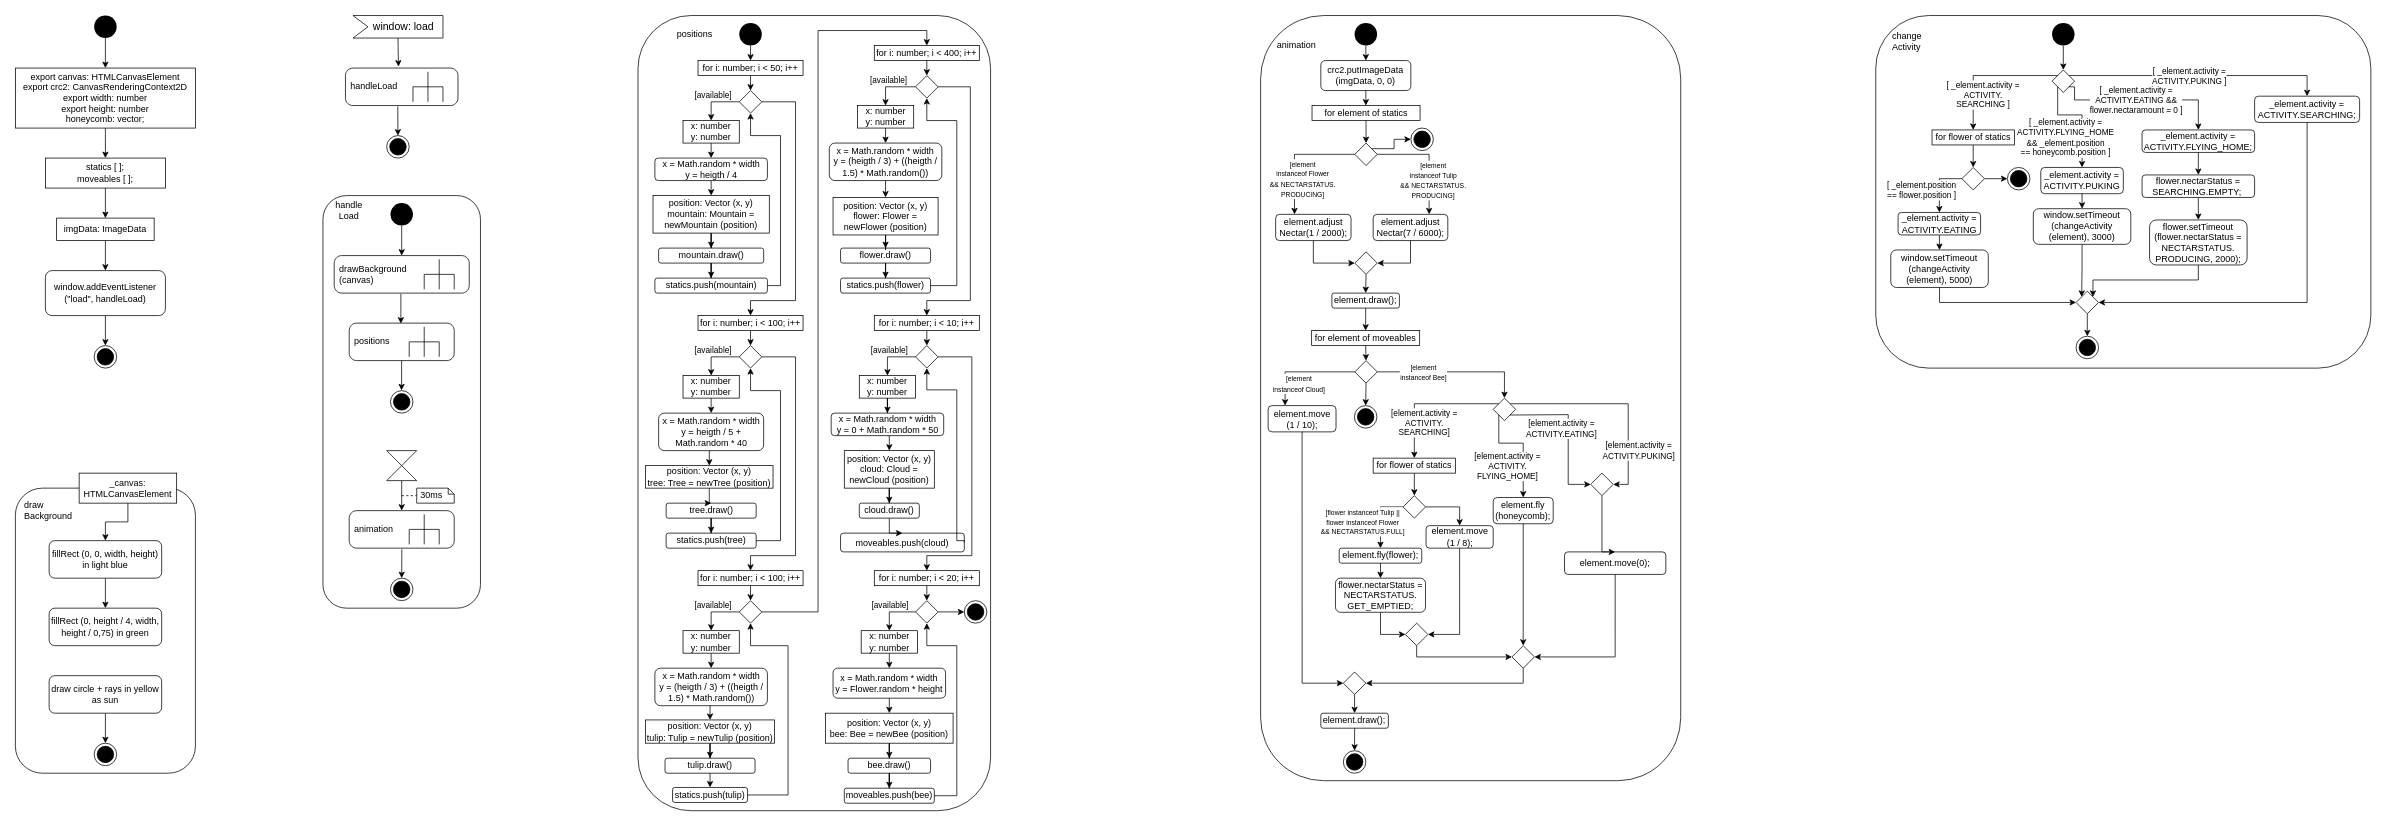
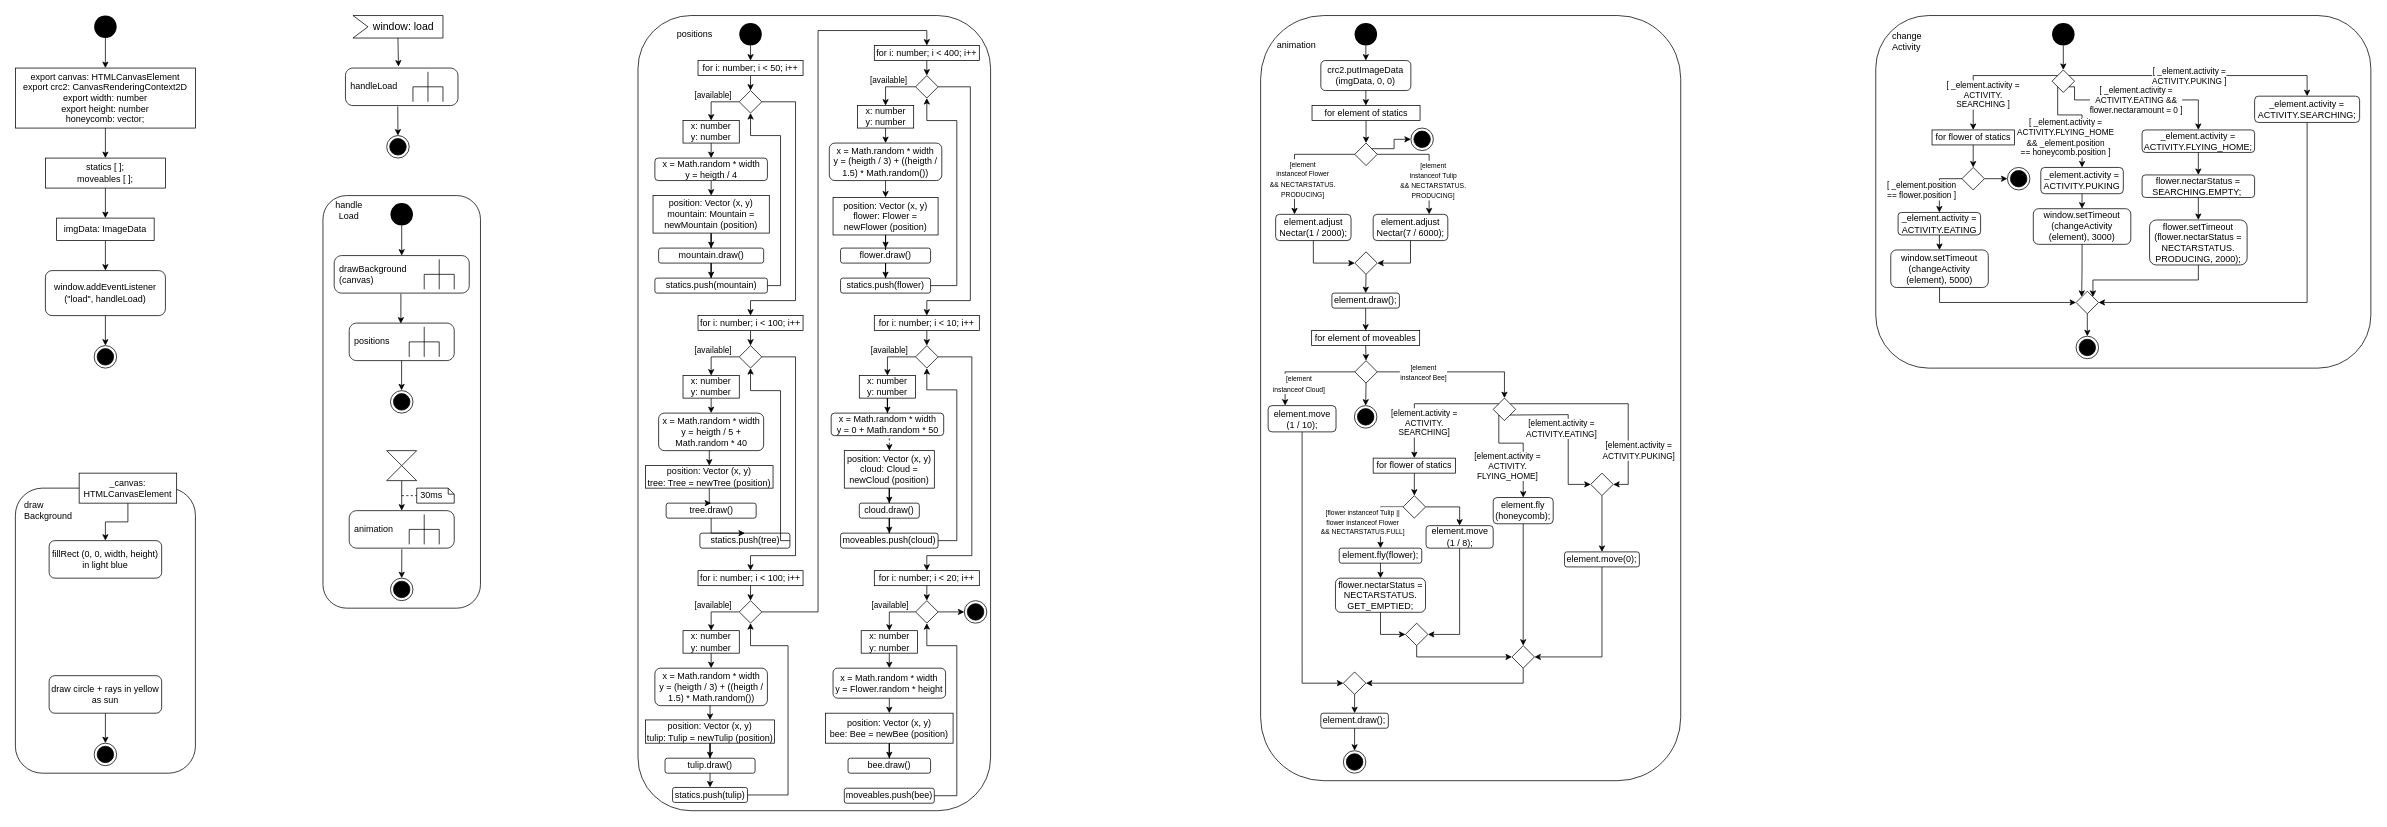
(889, 438) -> (889, 438)
(711, 540) -> (745, 540)
(902, 542) -> (889, 540)
(1615, 563) -> (1602, 559)
(105, 590) -> none
(105, 627) -> none
(889, 783) -> none
